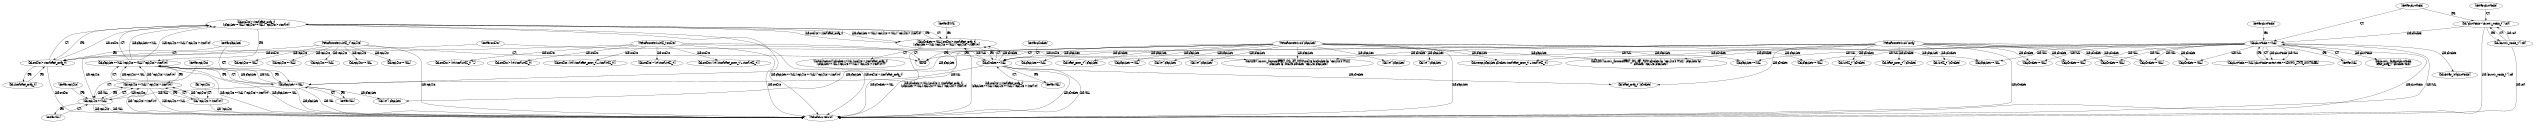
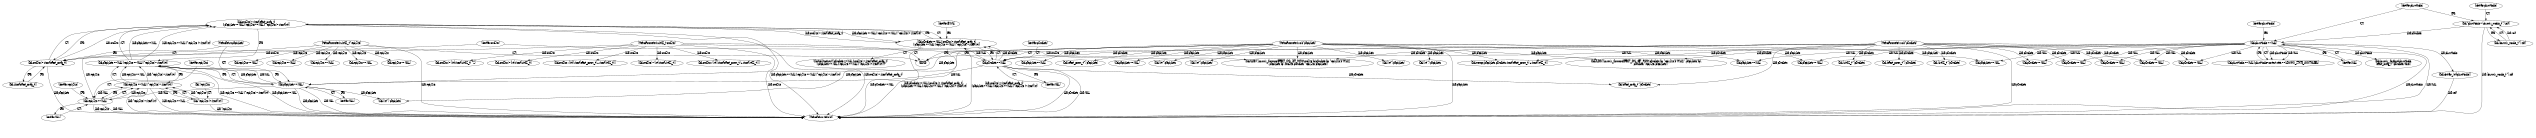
(231, 44) -> (231, 44)
(1899, 44) -> (1899, 44)
(2449, 53) -> (2449, 53)
(61, 93) -> (61, 93)
(1709, 117) -> (1656, 116)
